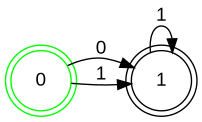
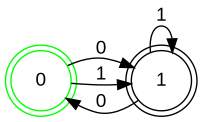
none -> (109, 113)
